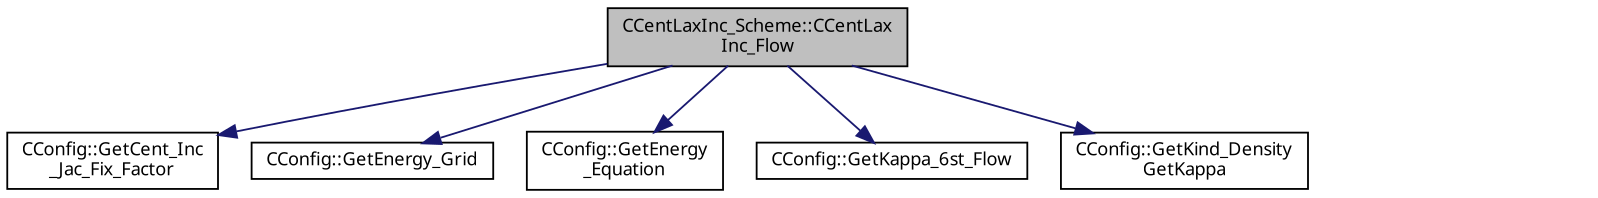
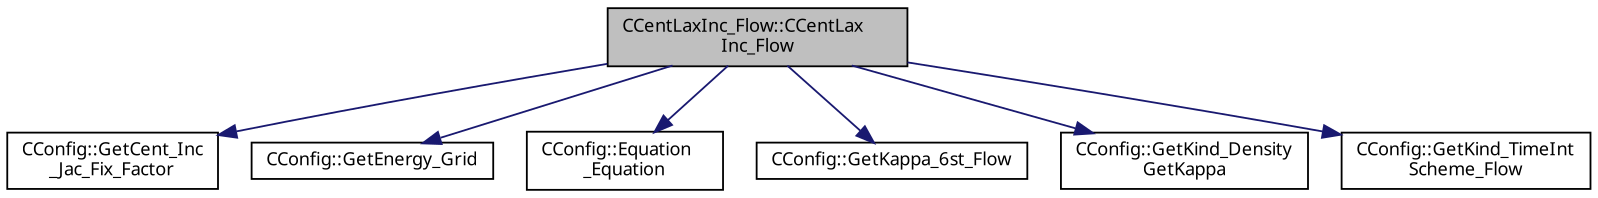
(758, 37) -> (758, 37)
(625, 161) -> (625, 161)
none -> (1466, 161)
